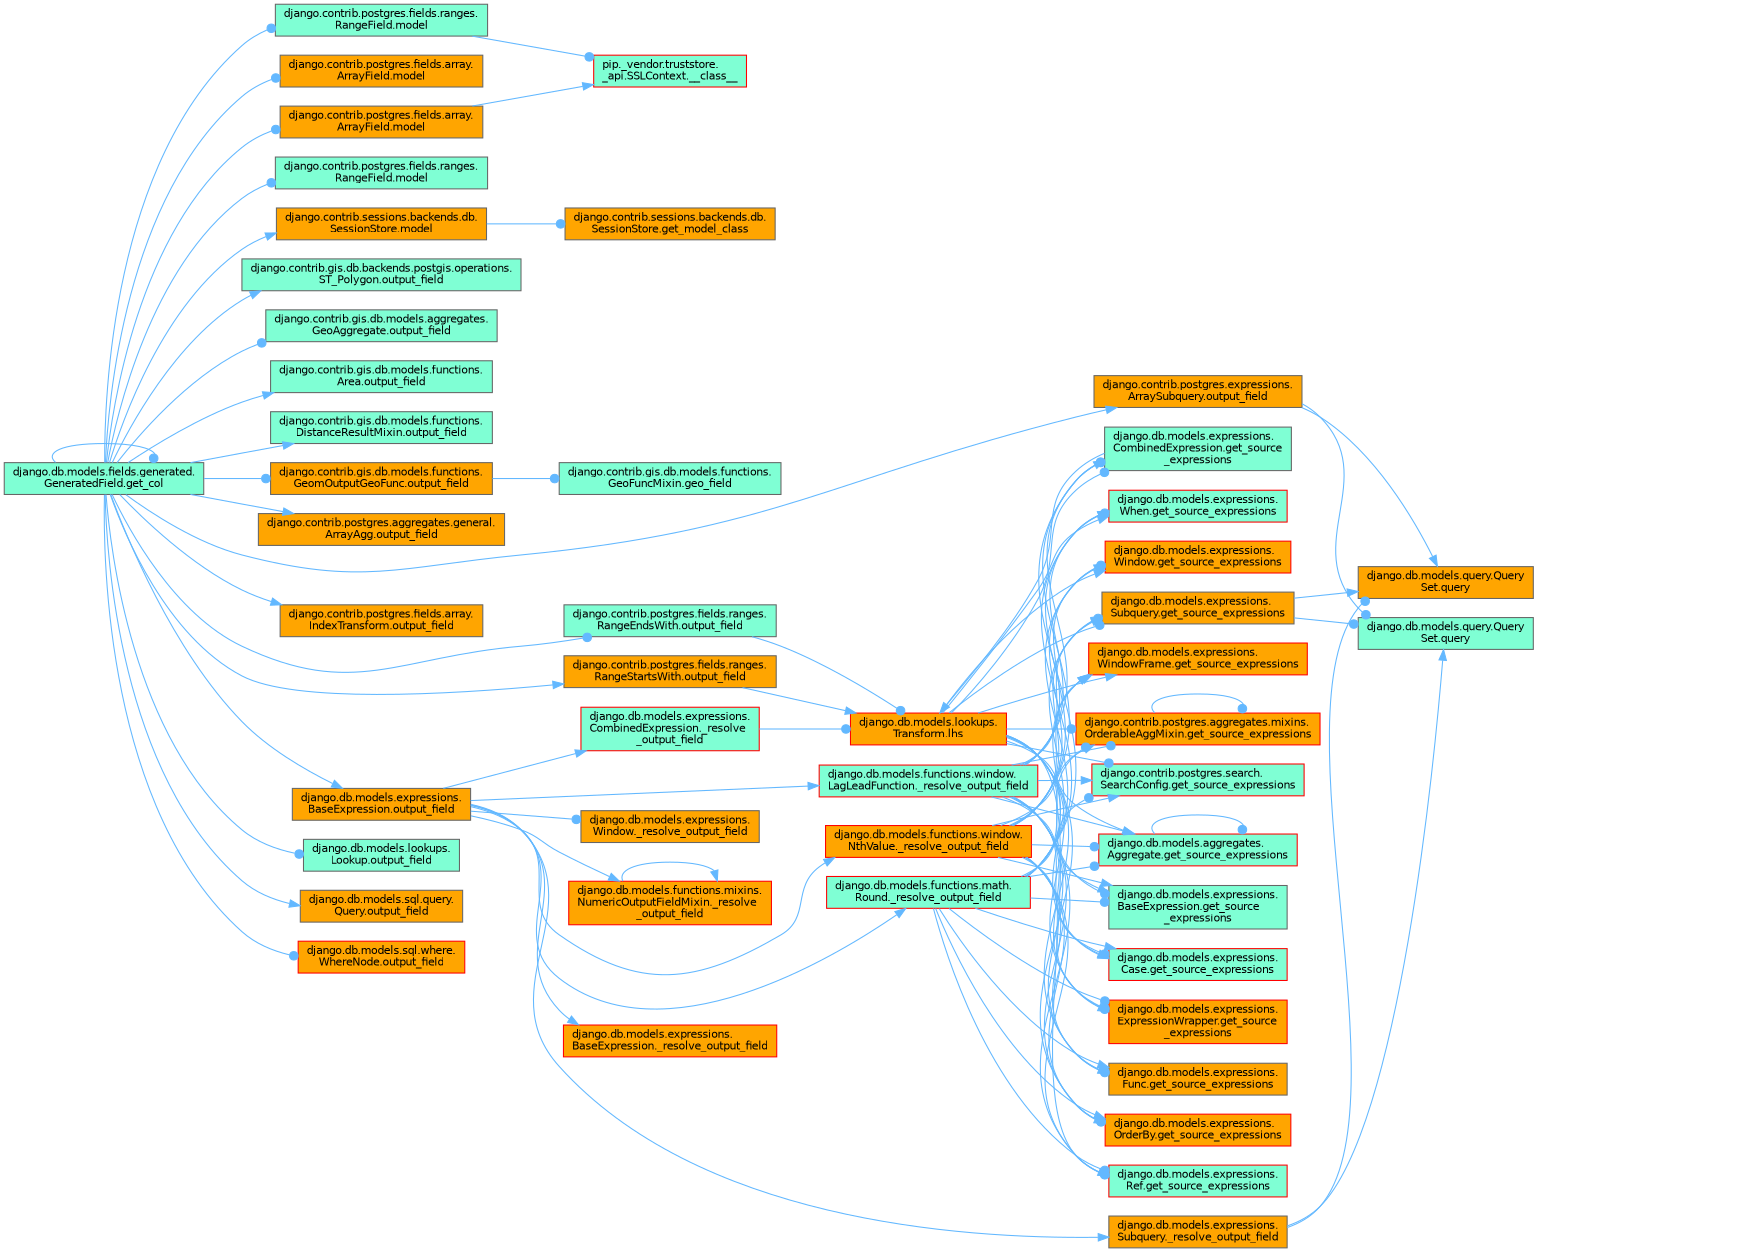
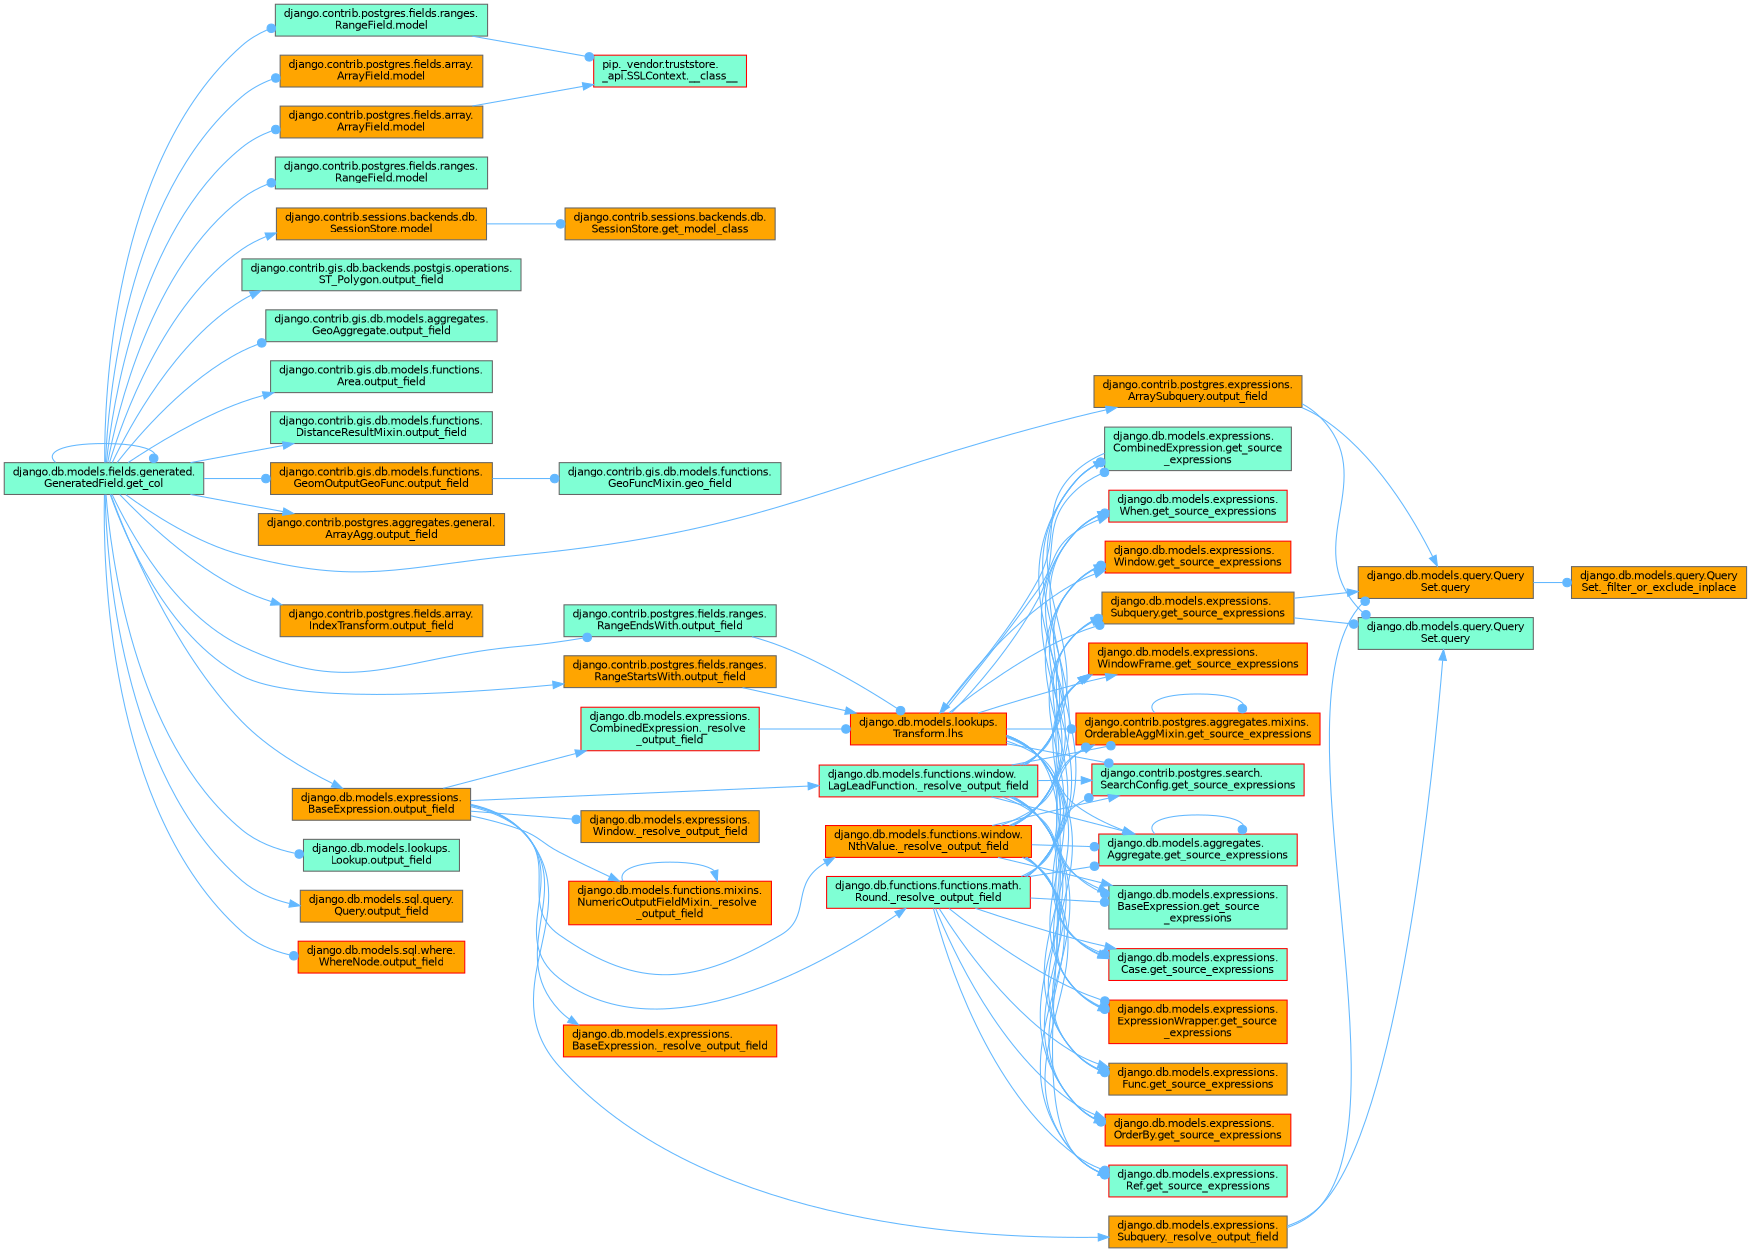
none -> (1659, 583)
(928, 892) -> (928, 892)
